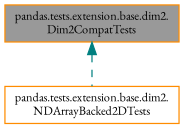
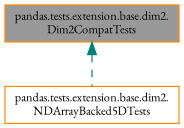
(92, 105) -> (92, 105)
